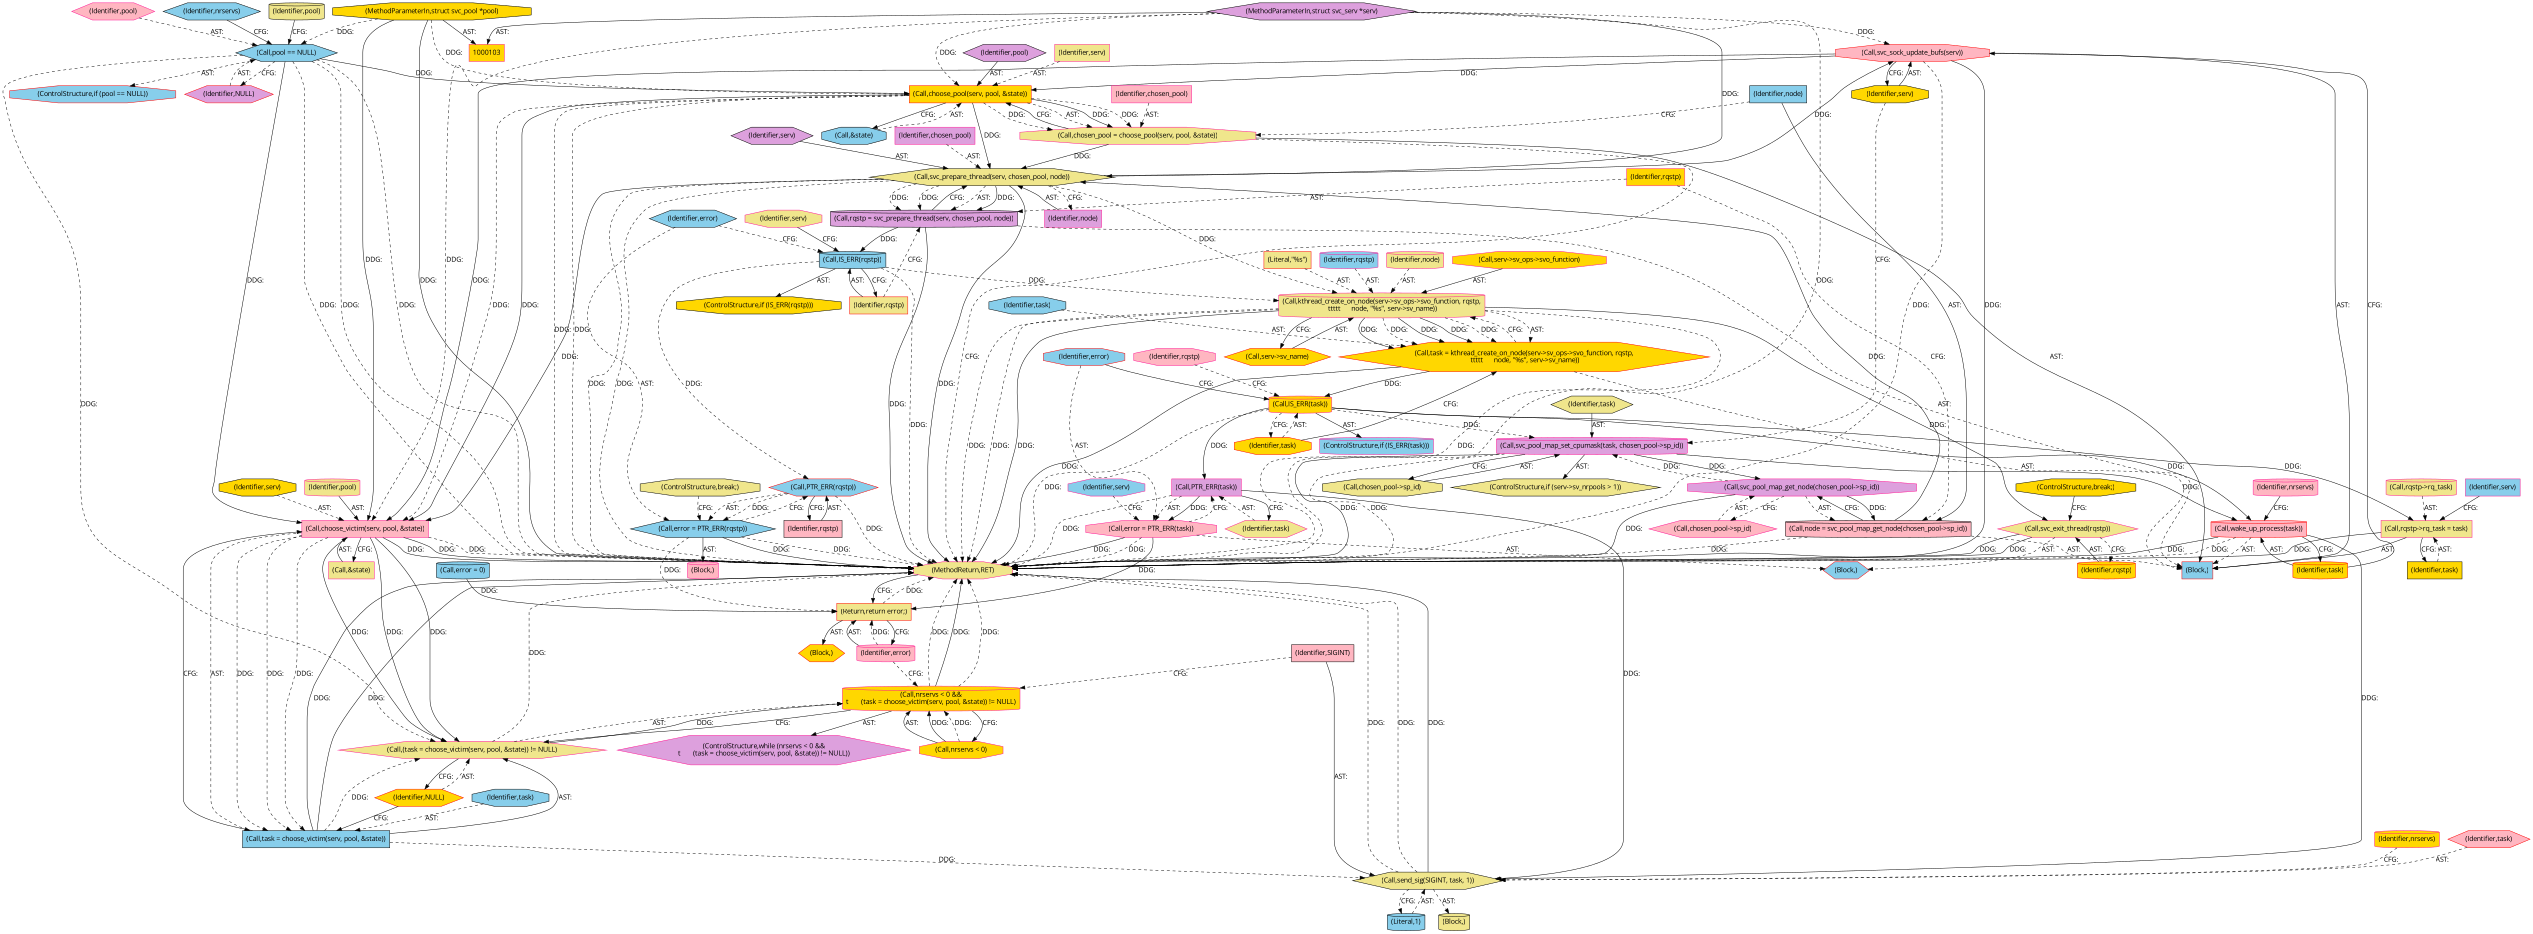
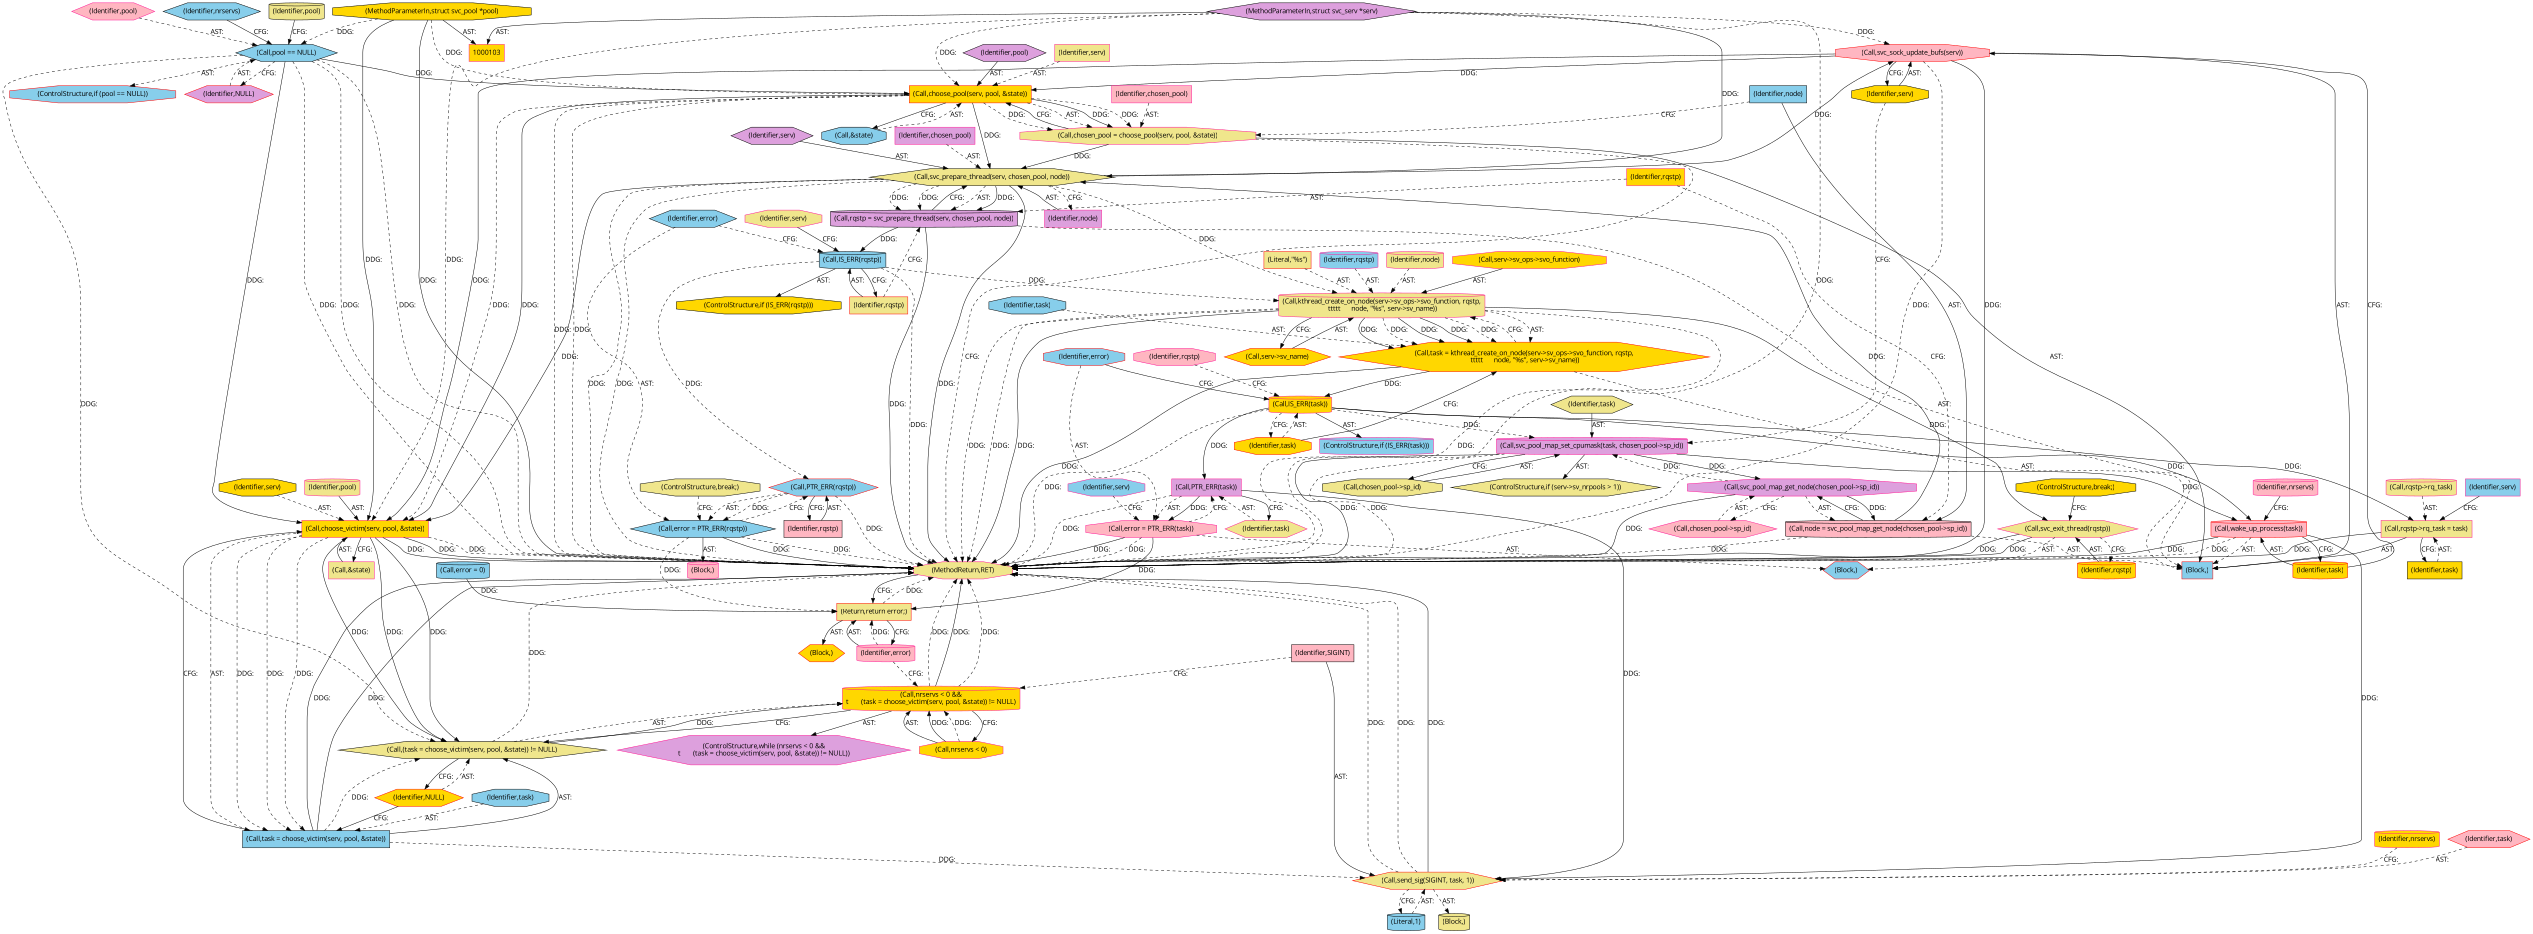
(365, 529) -> (365, 529)
(472, 750) -> (472, 750)
(1428, 881) -> (1428, 881)
